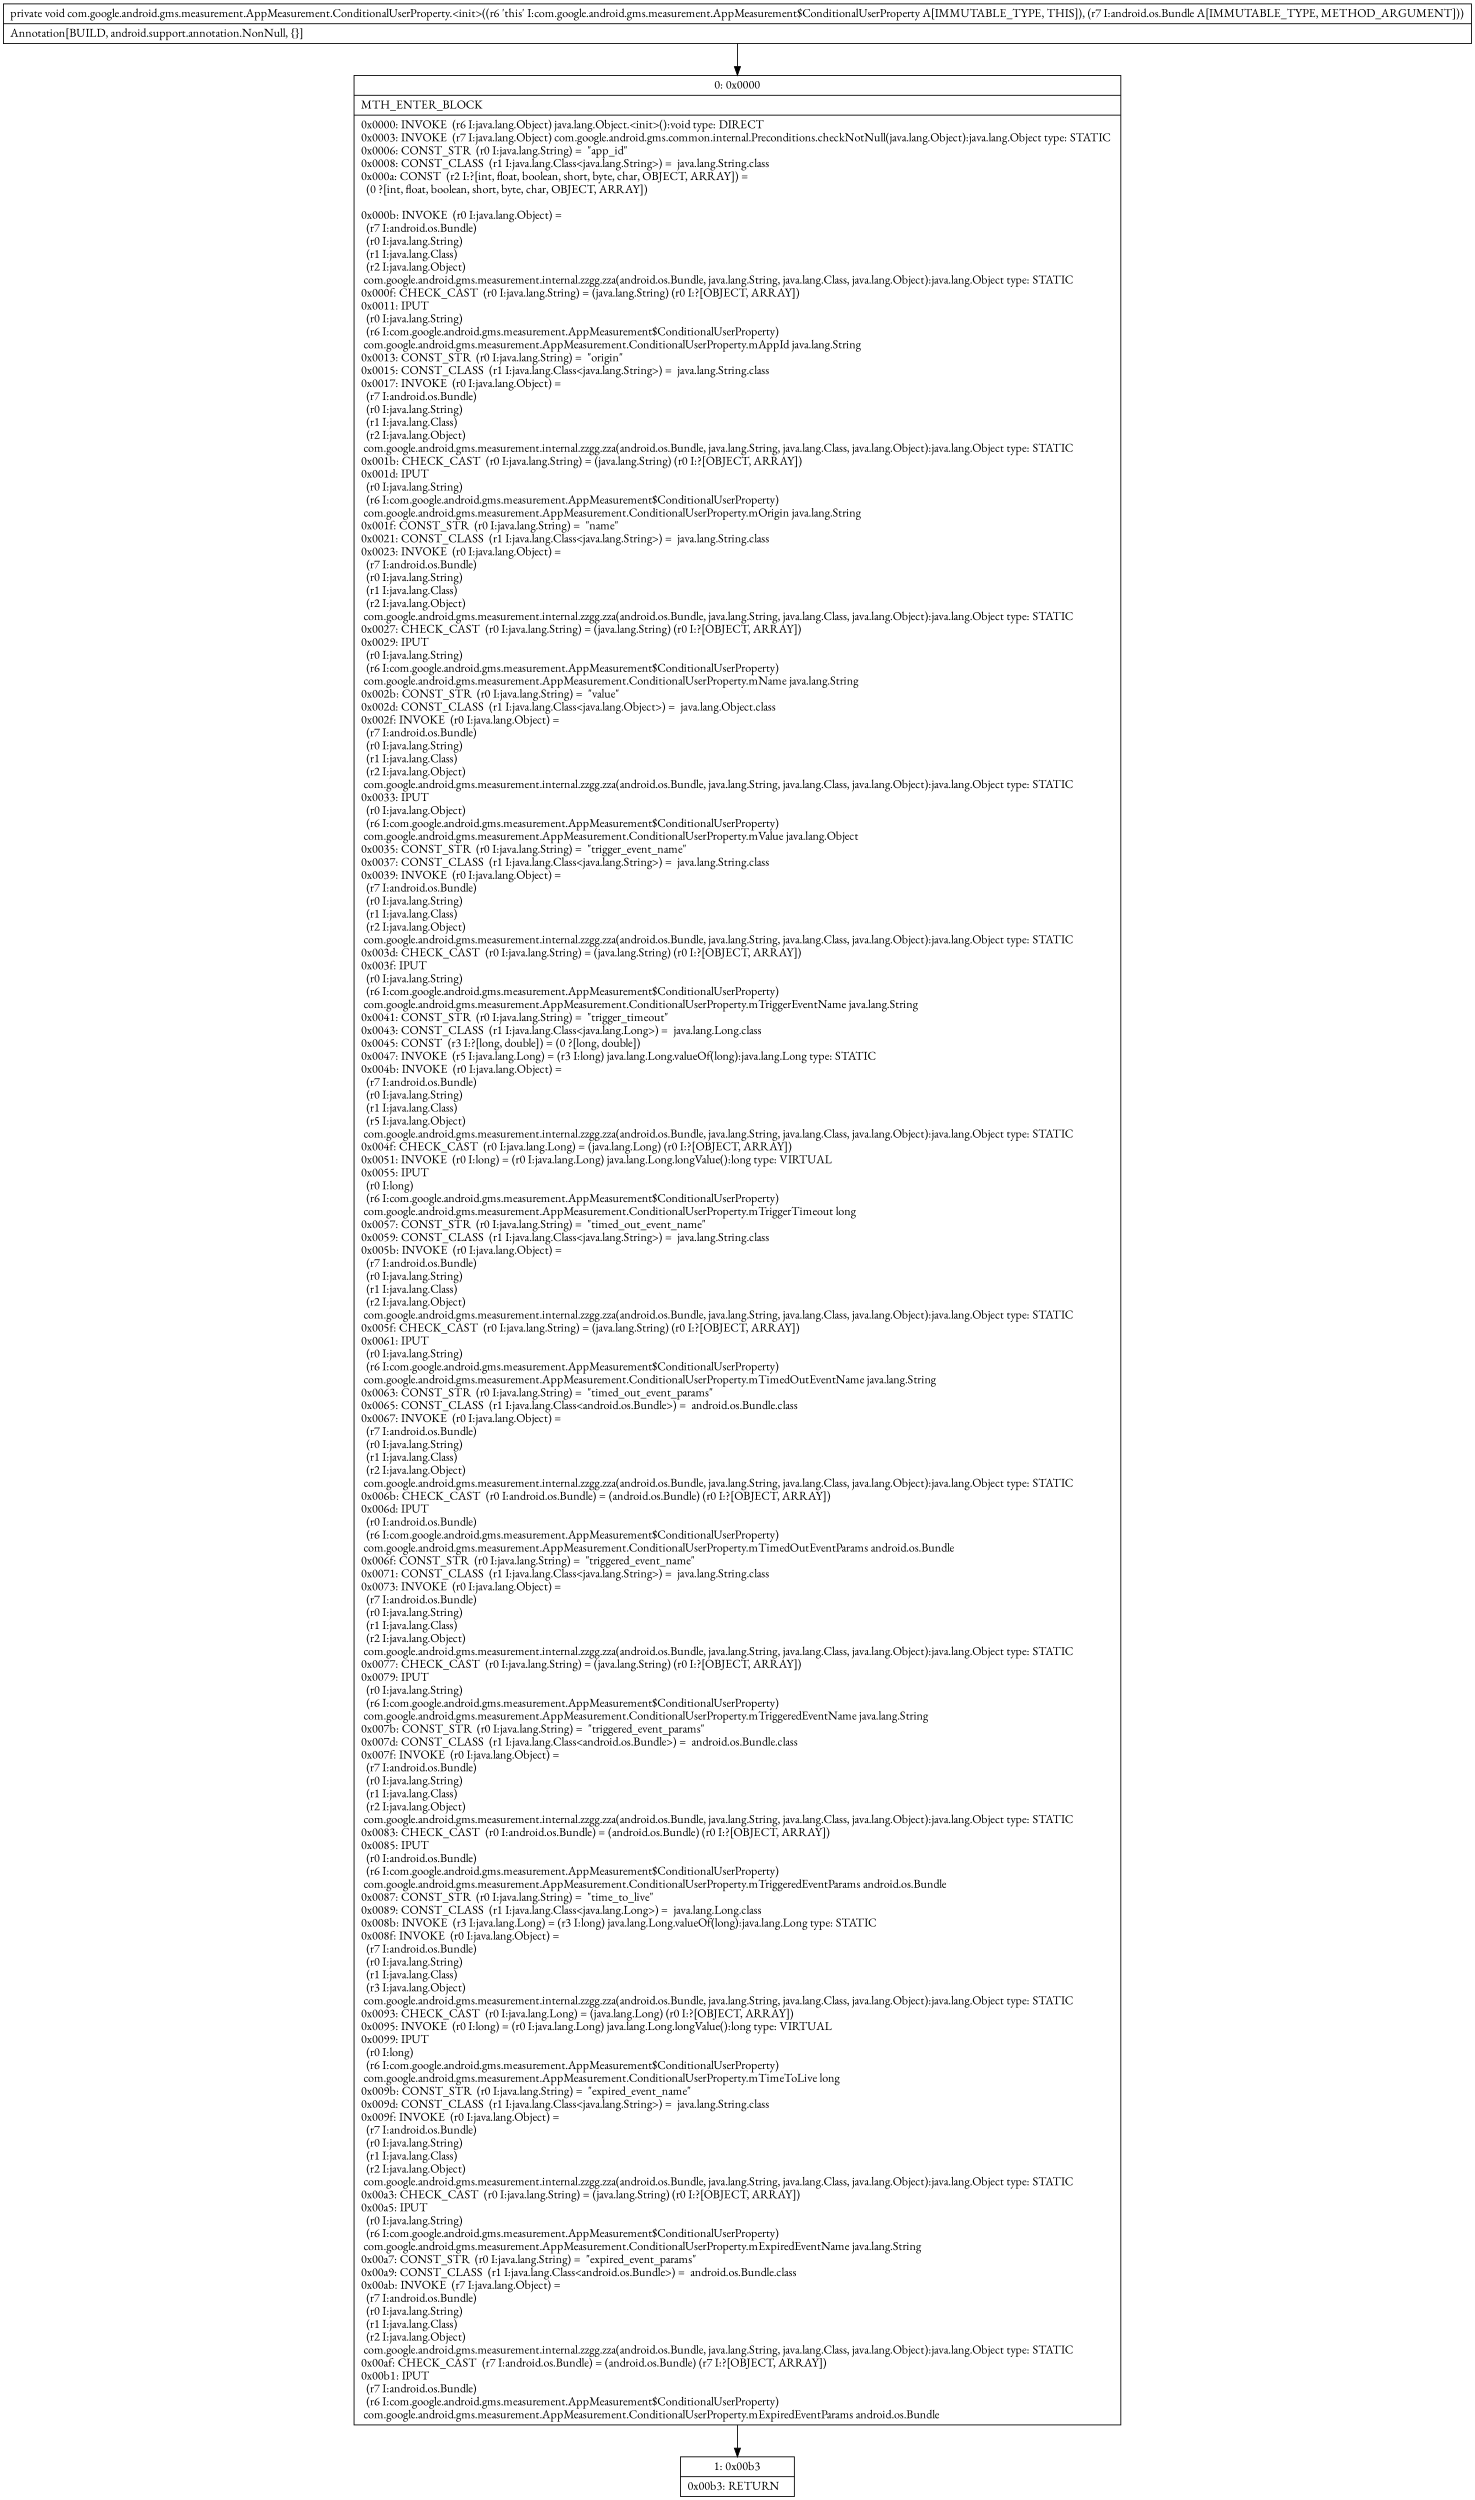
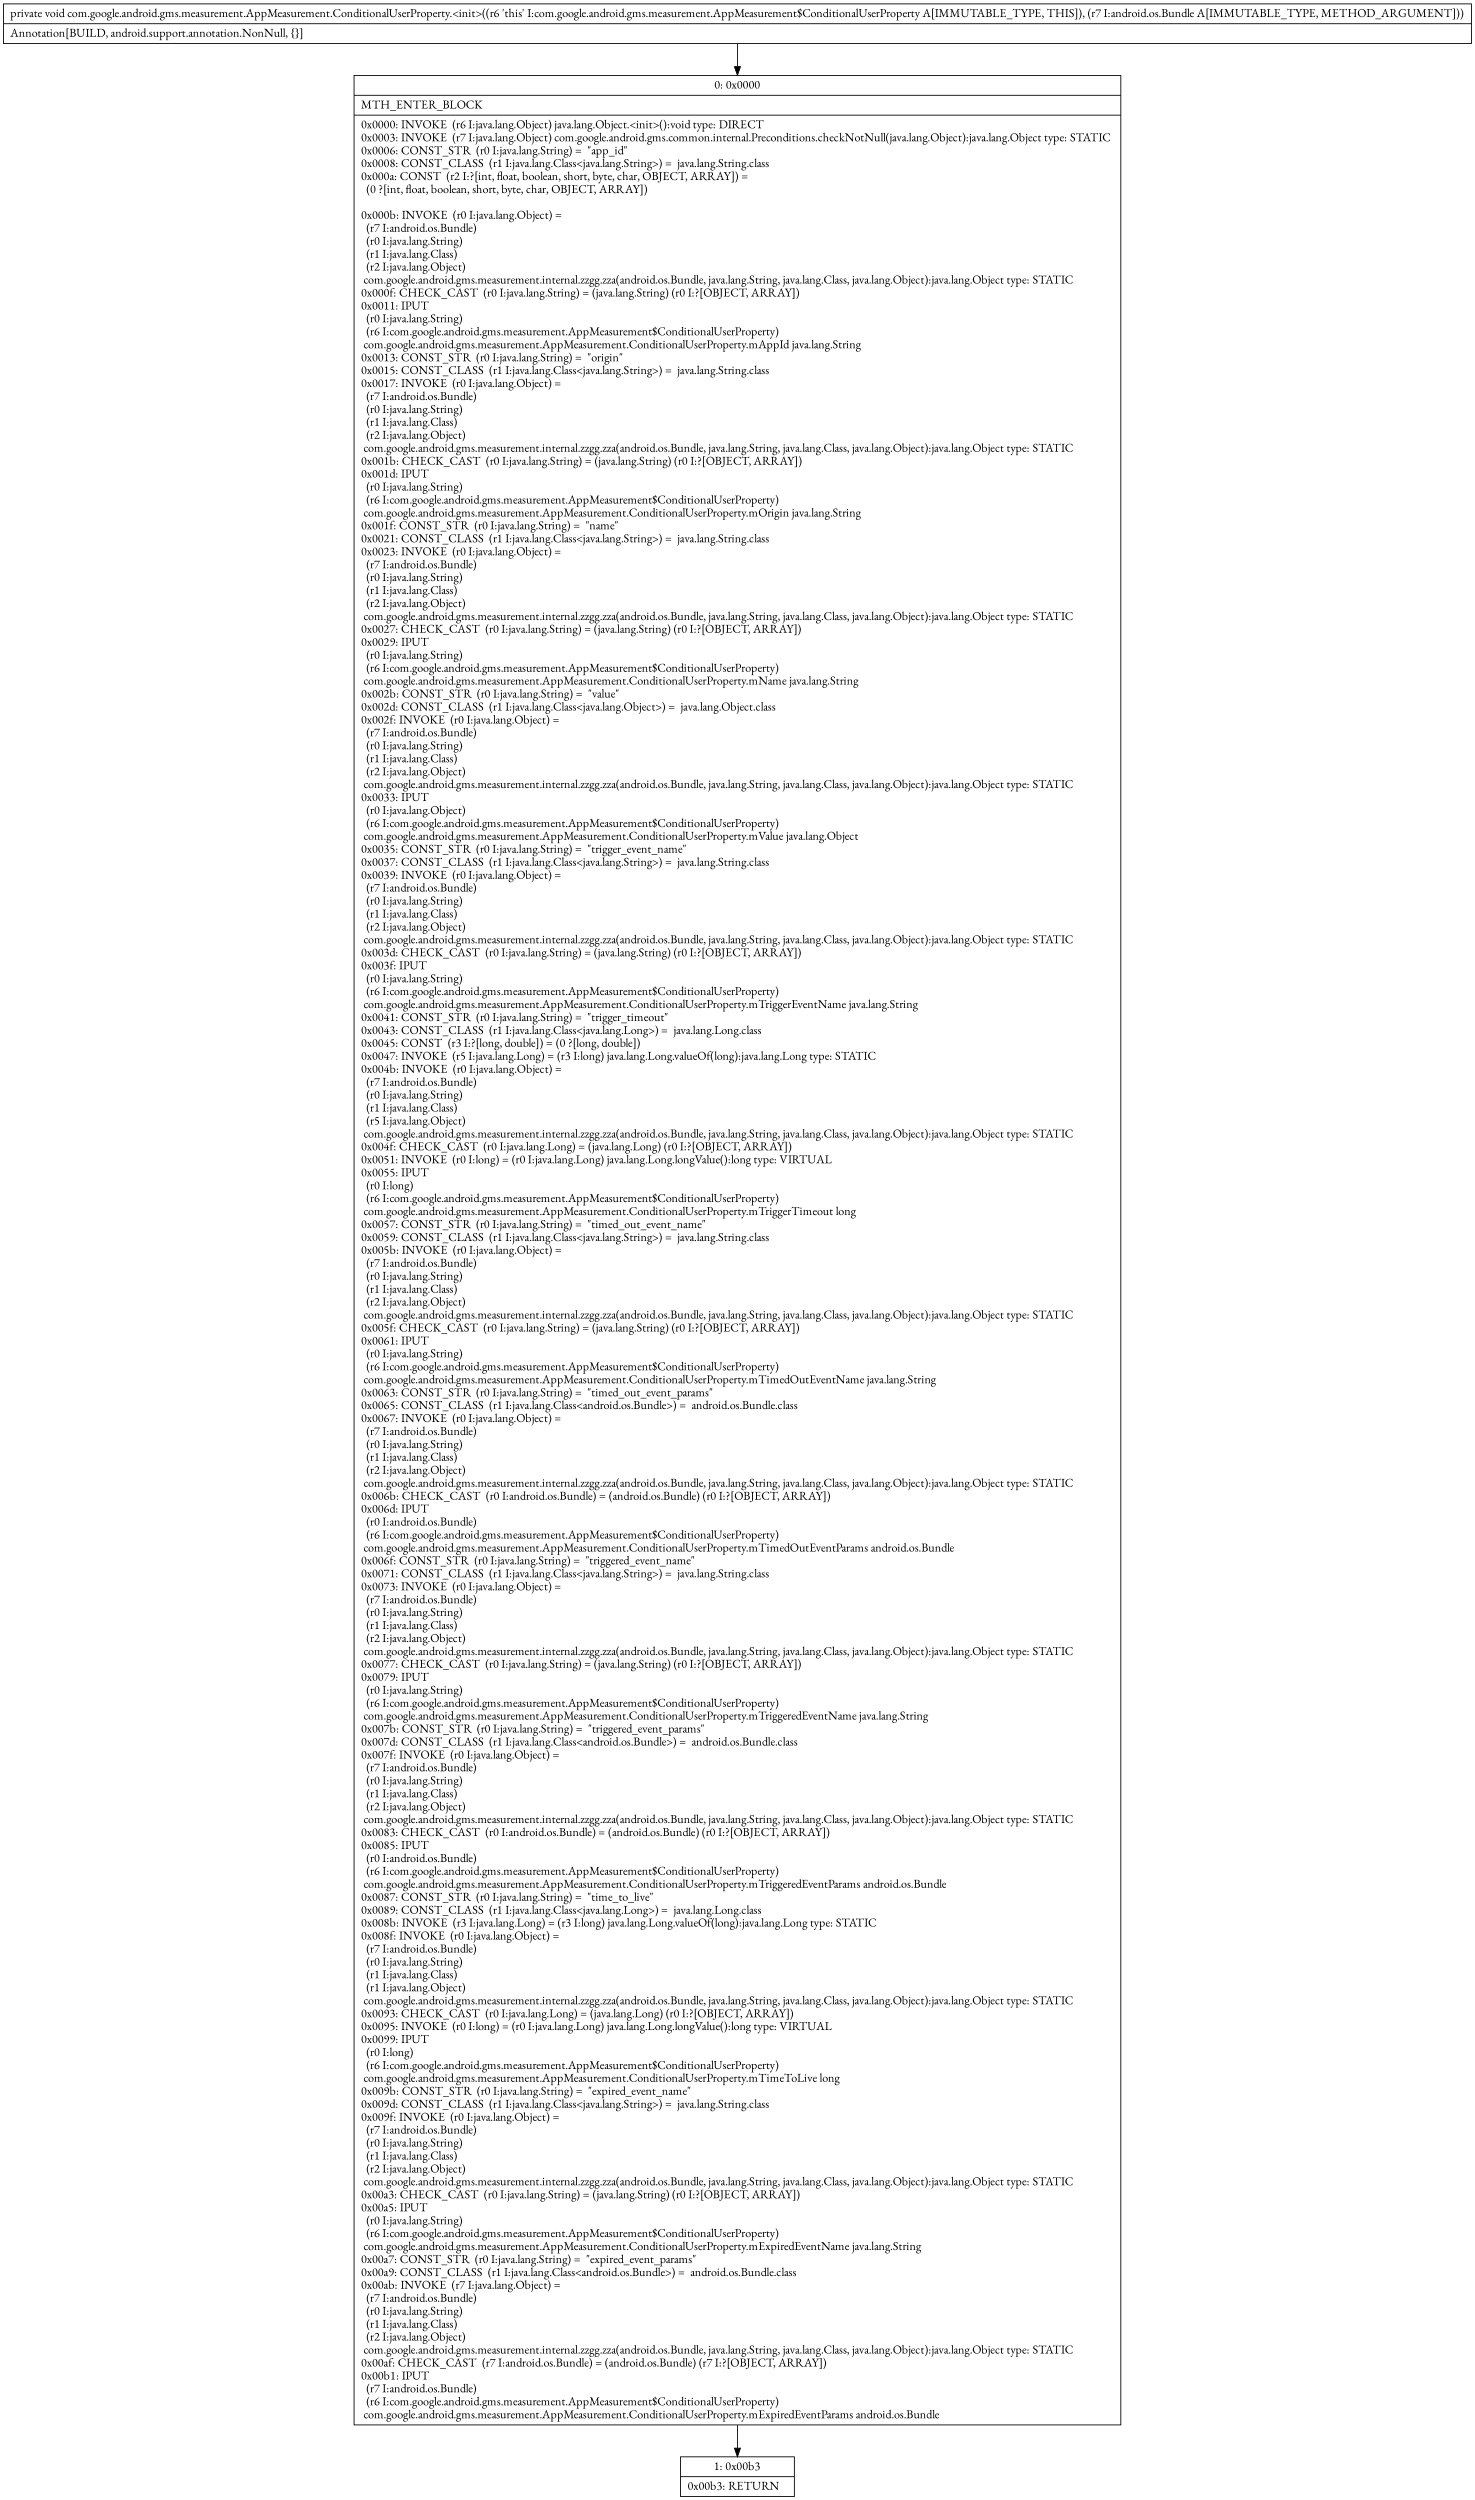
(414, 1988) -> (414, 1988)
